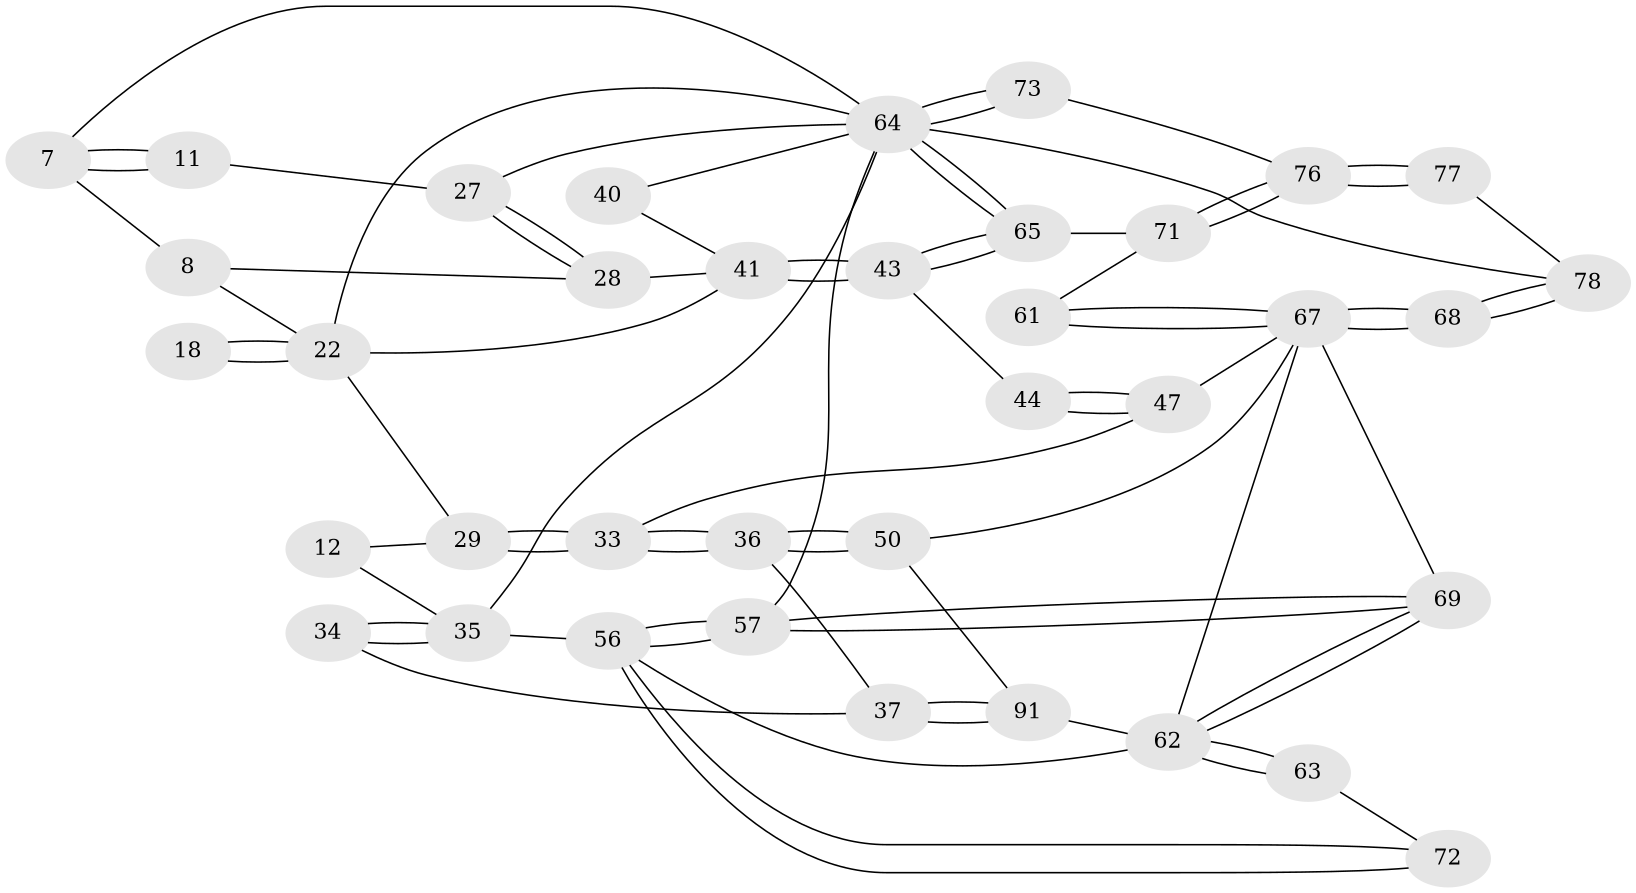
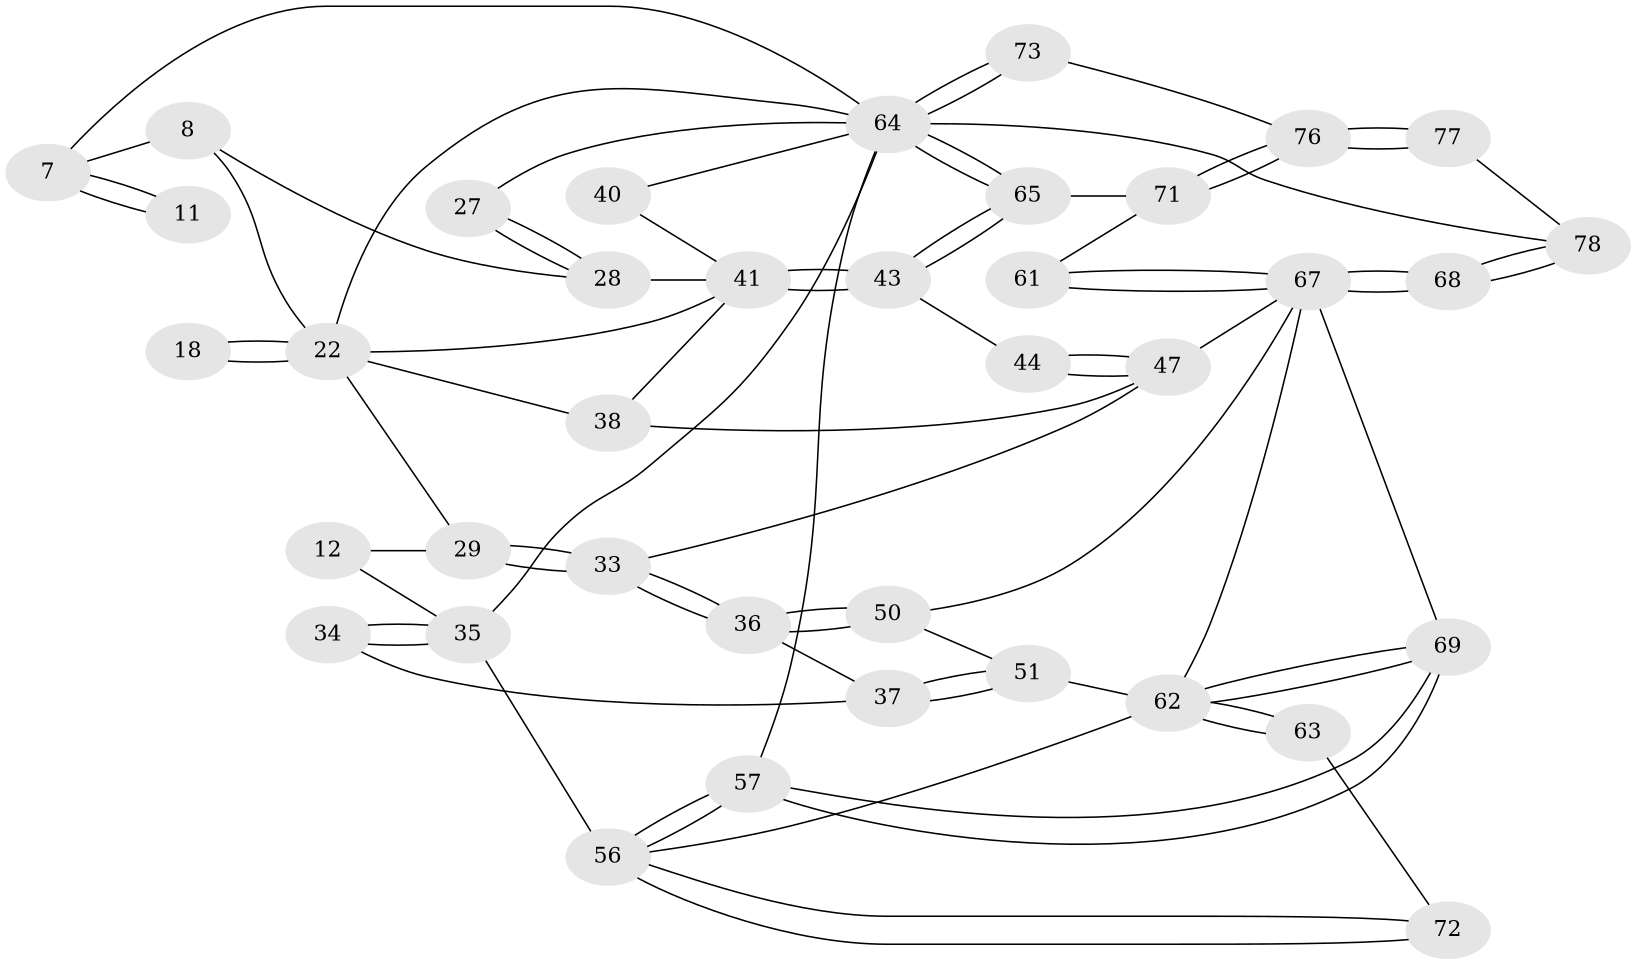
(328, 177) -> none
none -> (608, 423)
(1028, 712) -> (1028, 674)
